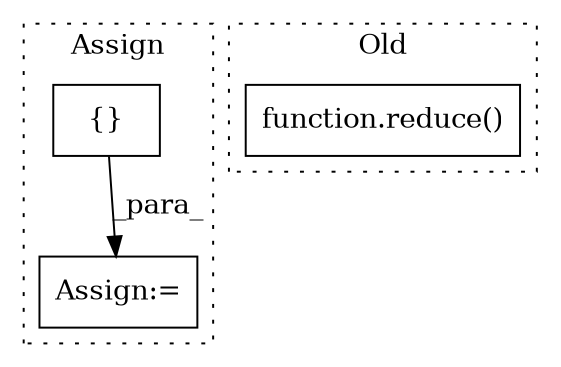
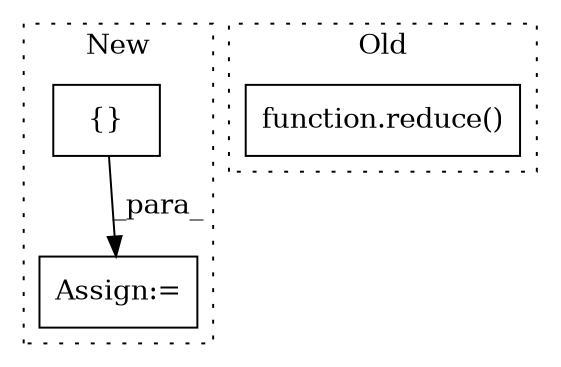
(118, 46) -> (118, 46)
